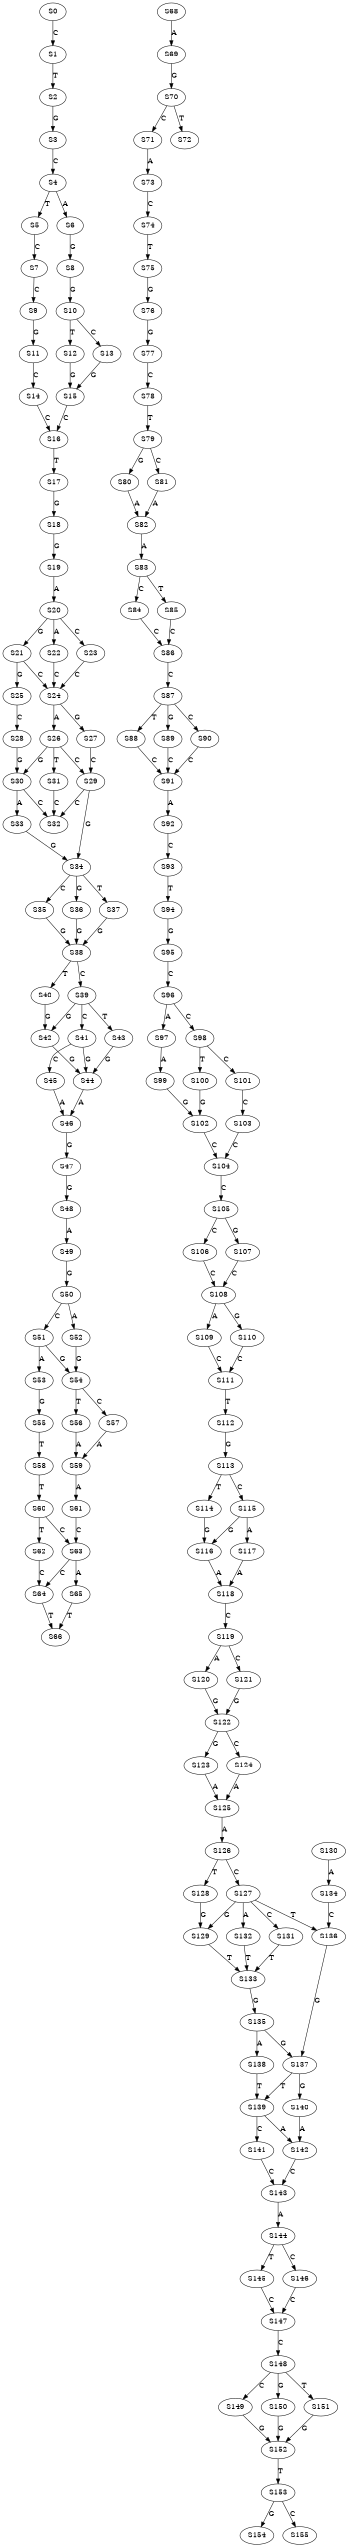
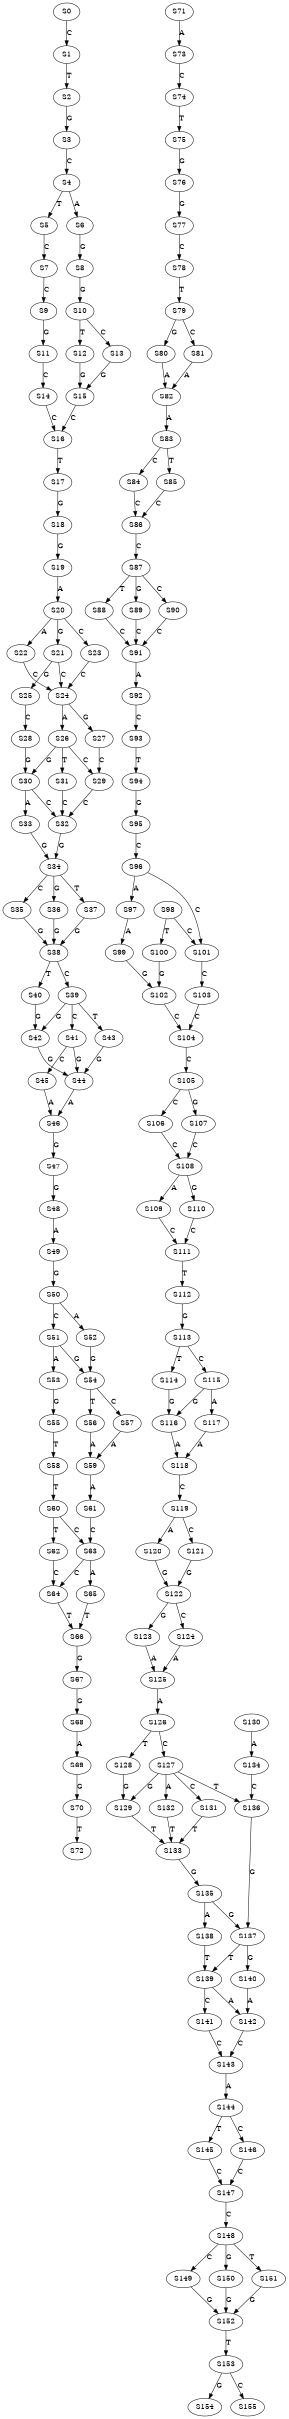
(161, 117) -> none
(84, 822) -> (59, 844)
(182, 1015) -> (184, 898)
none -> (77, 1680)
